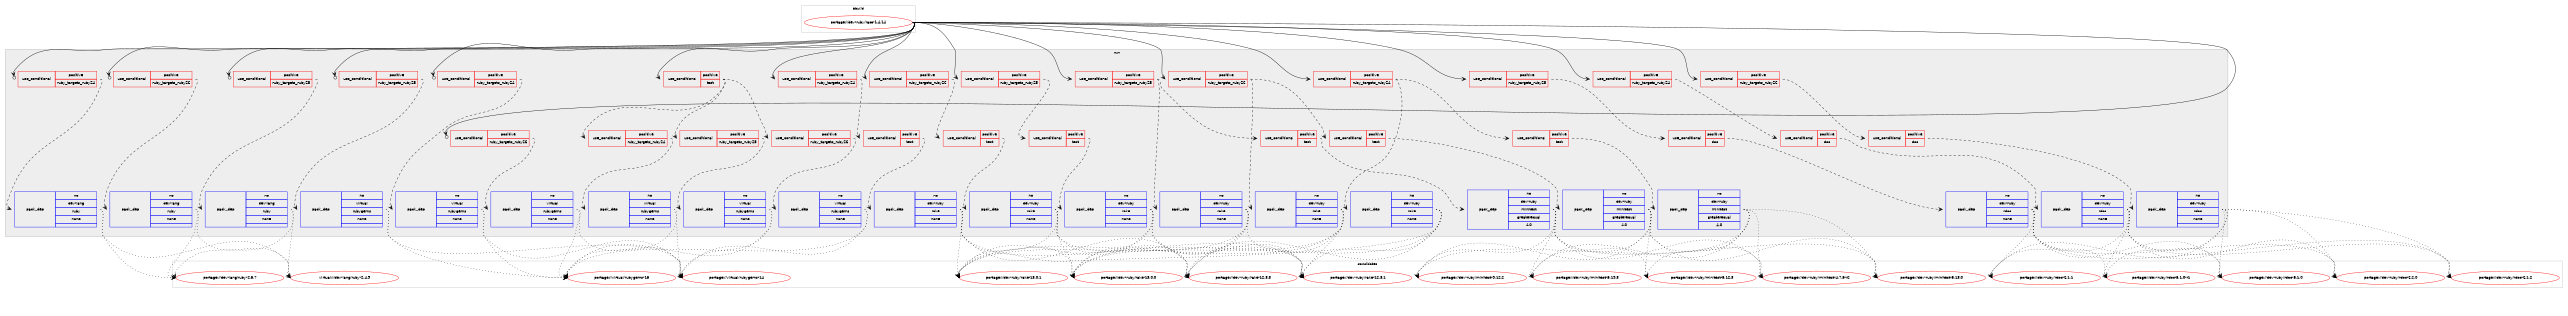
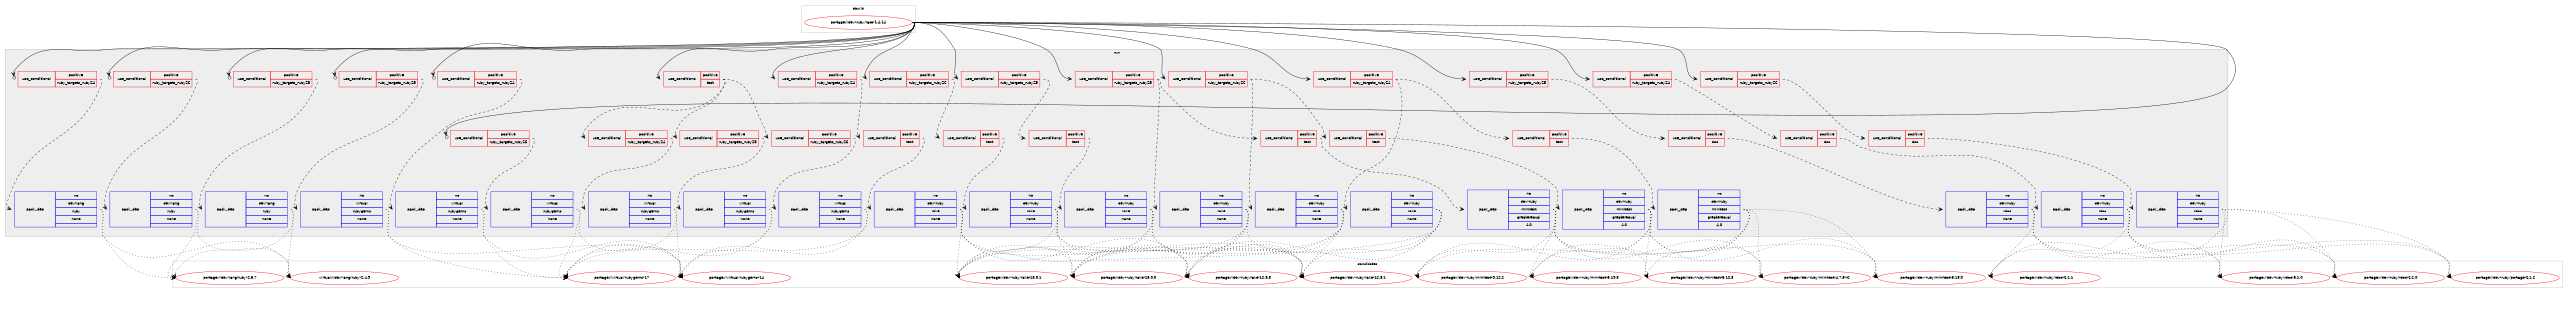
(622, 278) -> (622, 278)
(2161, 278) -> none
(2505, 278) -> (2505, 278)
